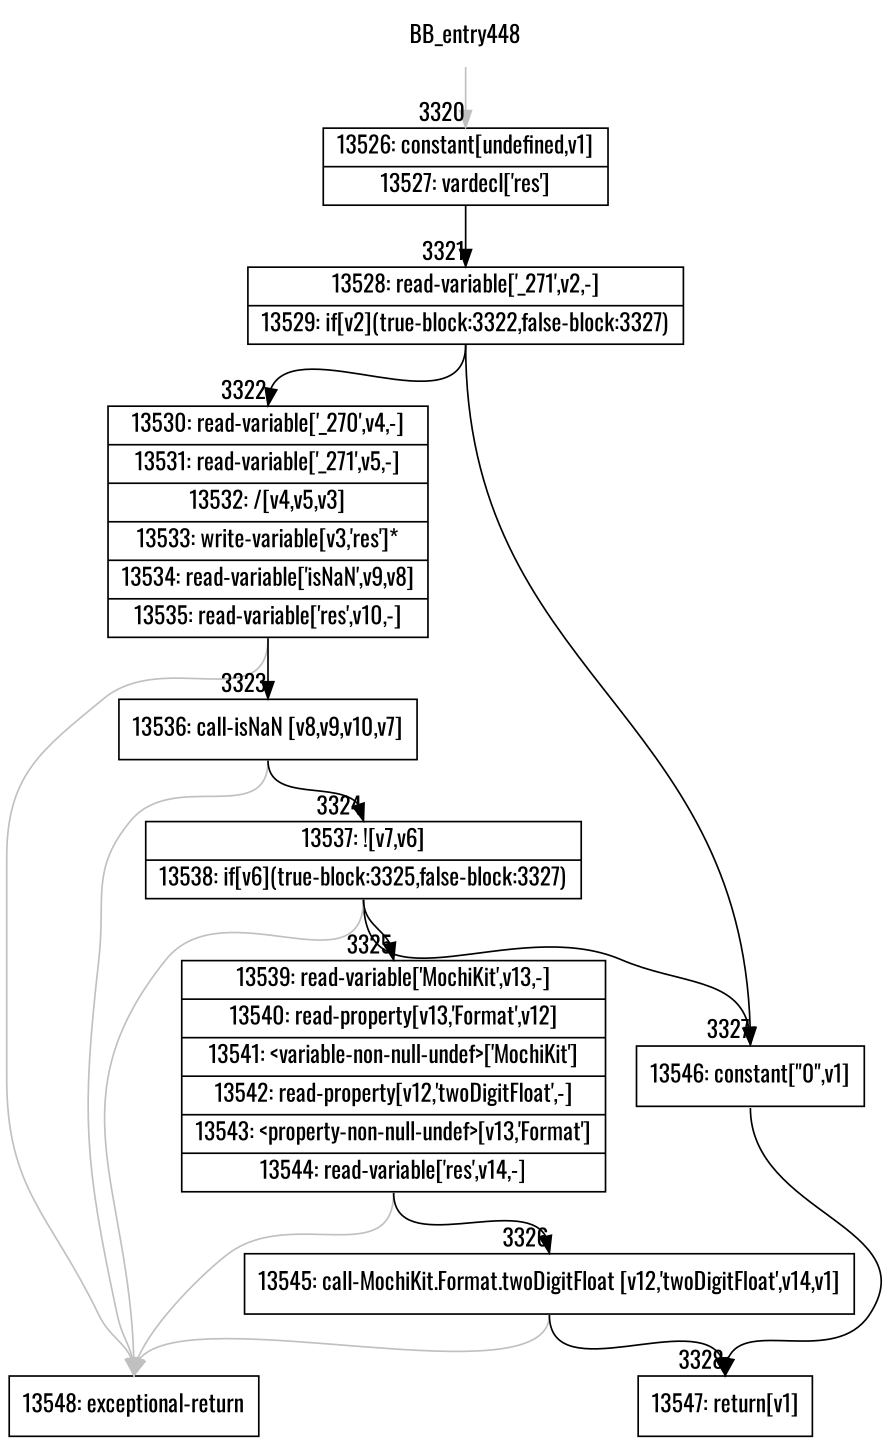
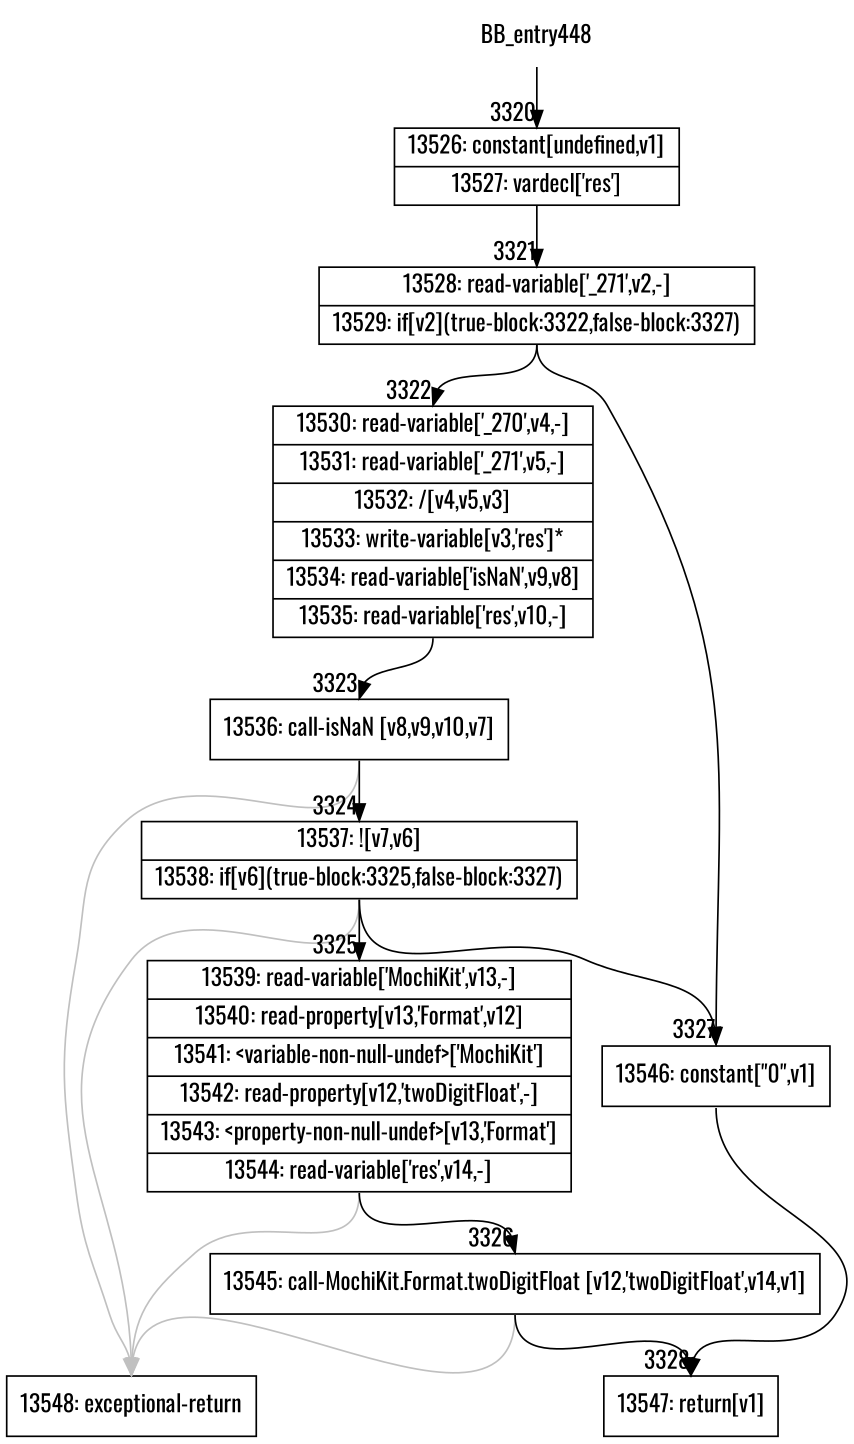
(466, 89) -> (537, 89)
(7, 930) -> none
